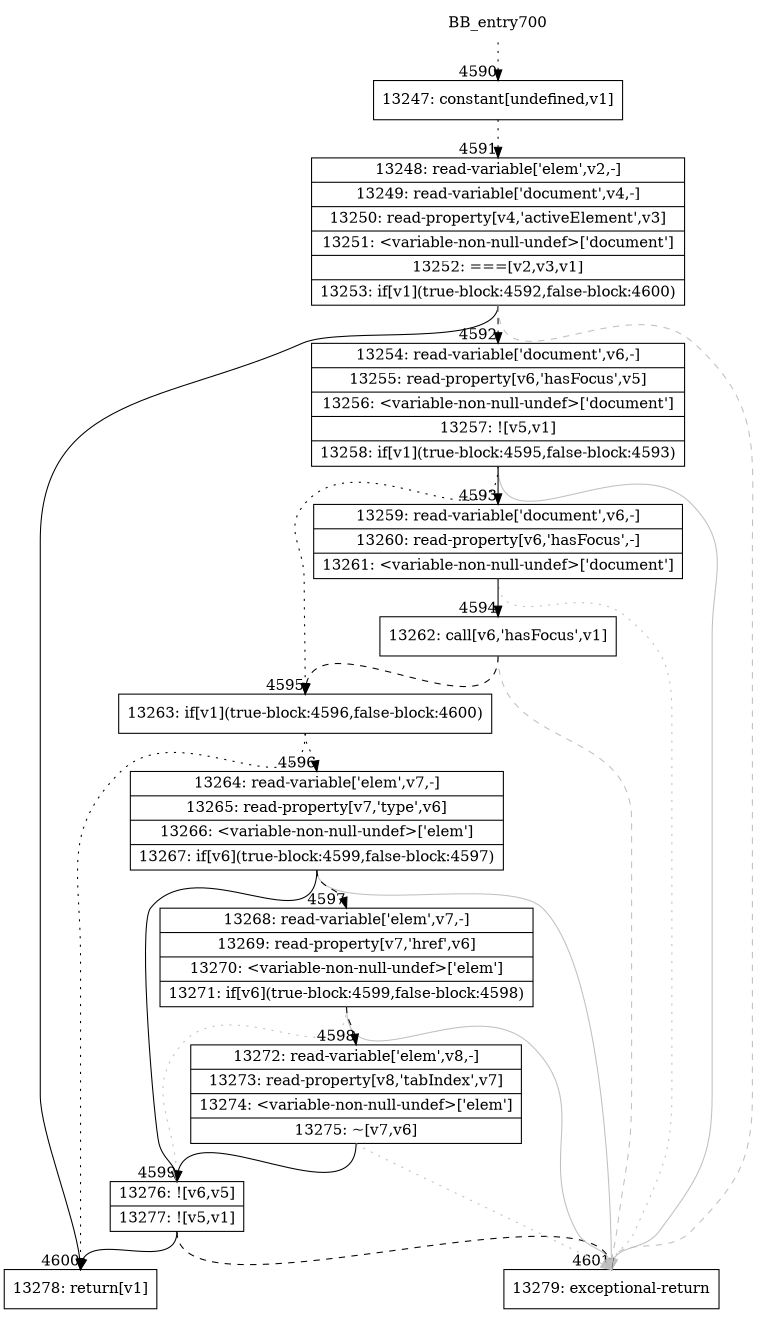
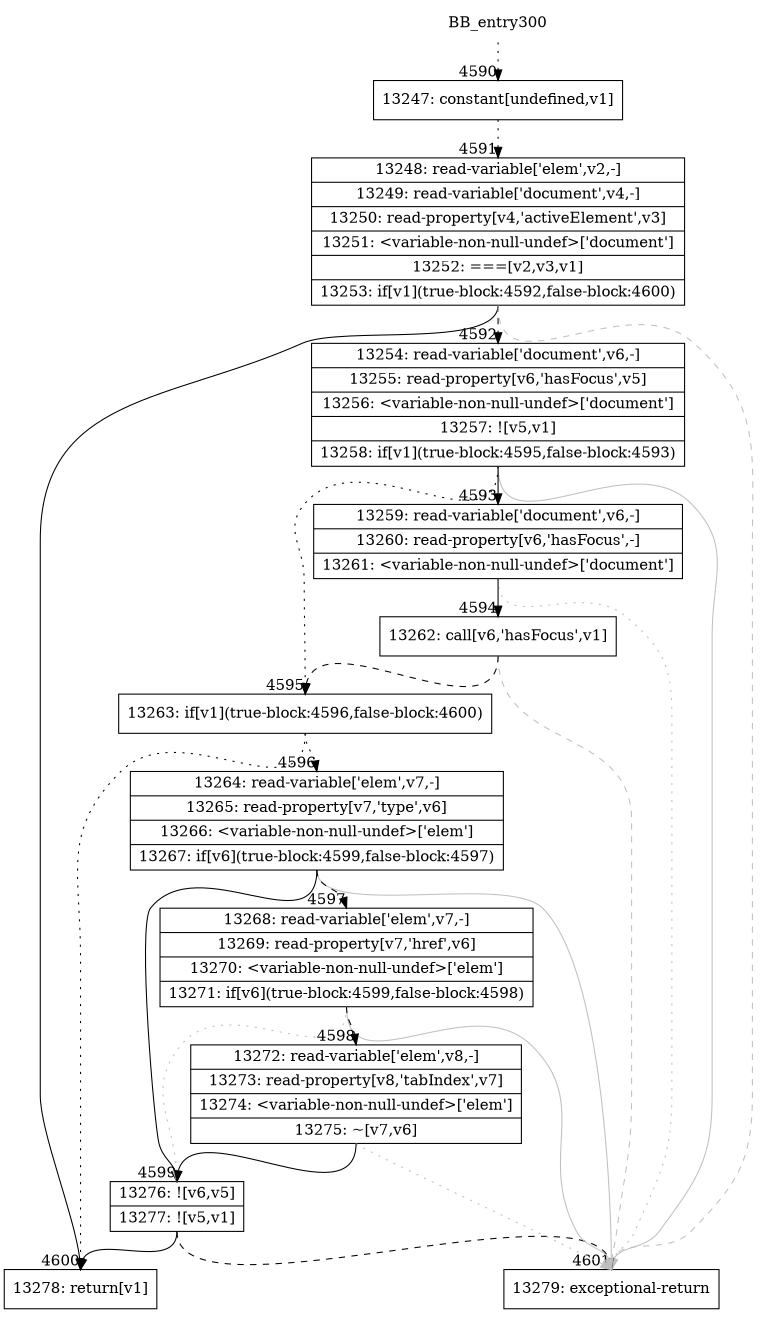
(498, 23) -> (498, 23)
